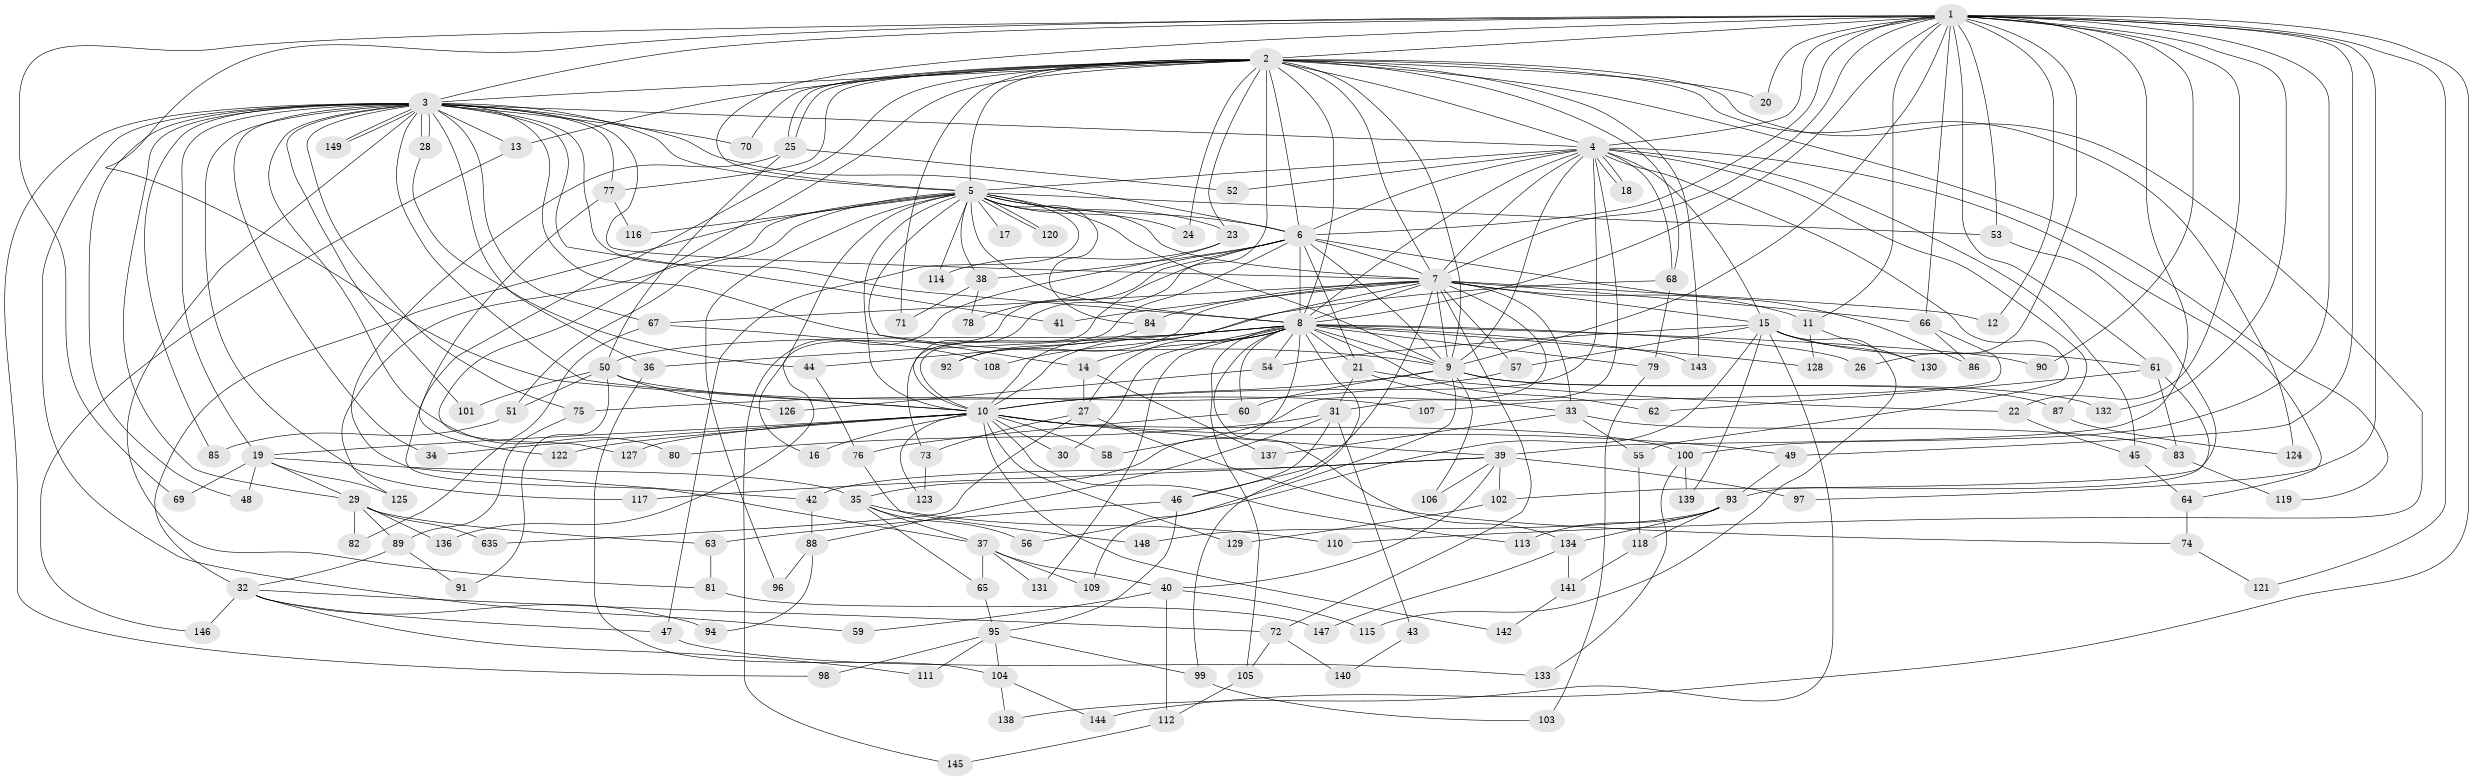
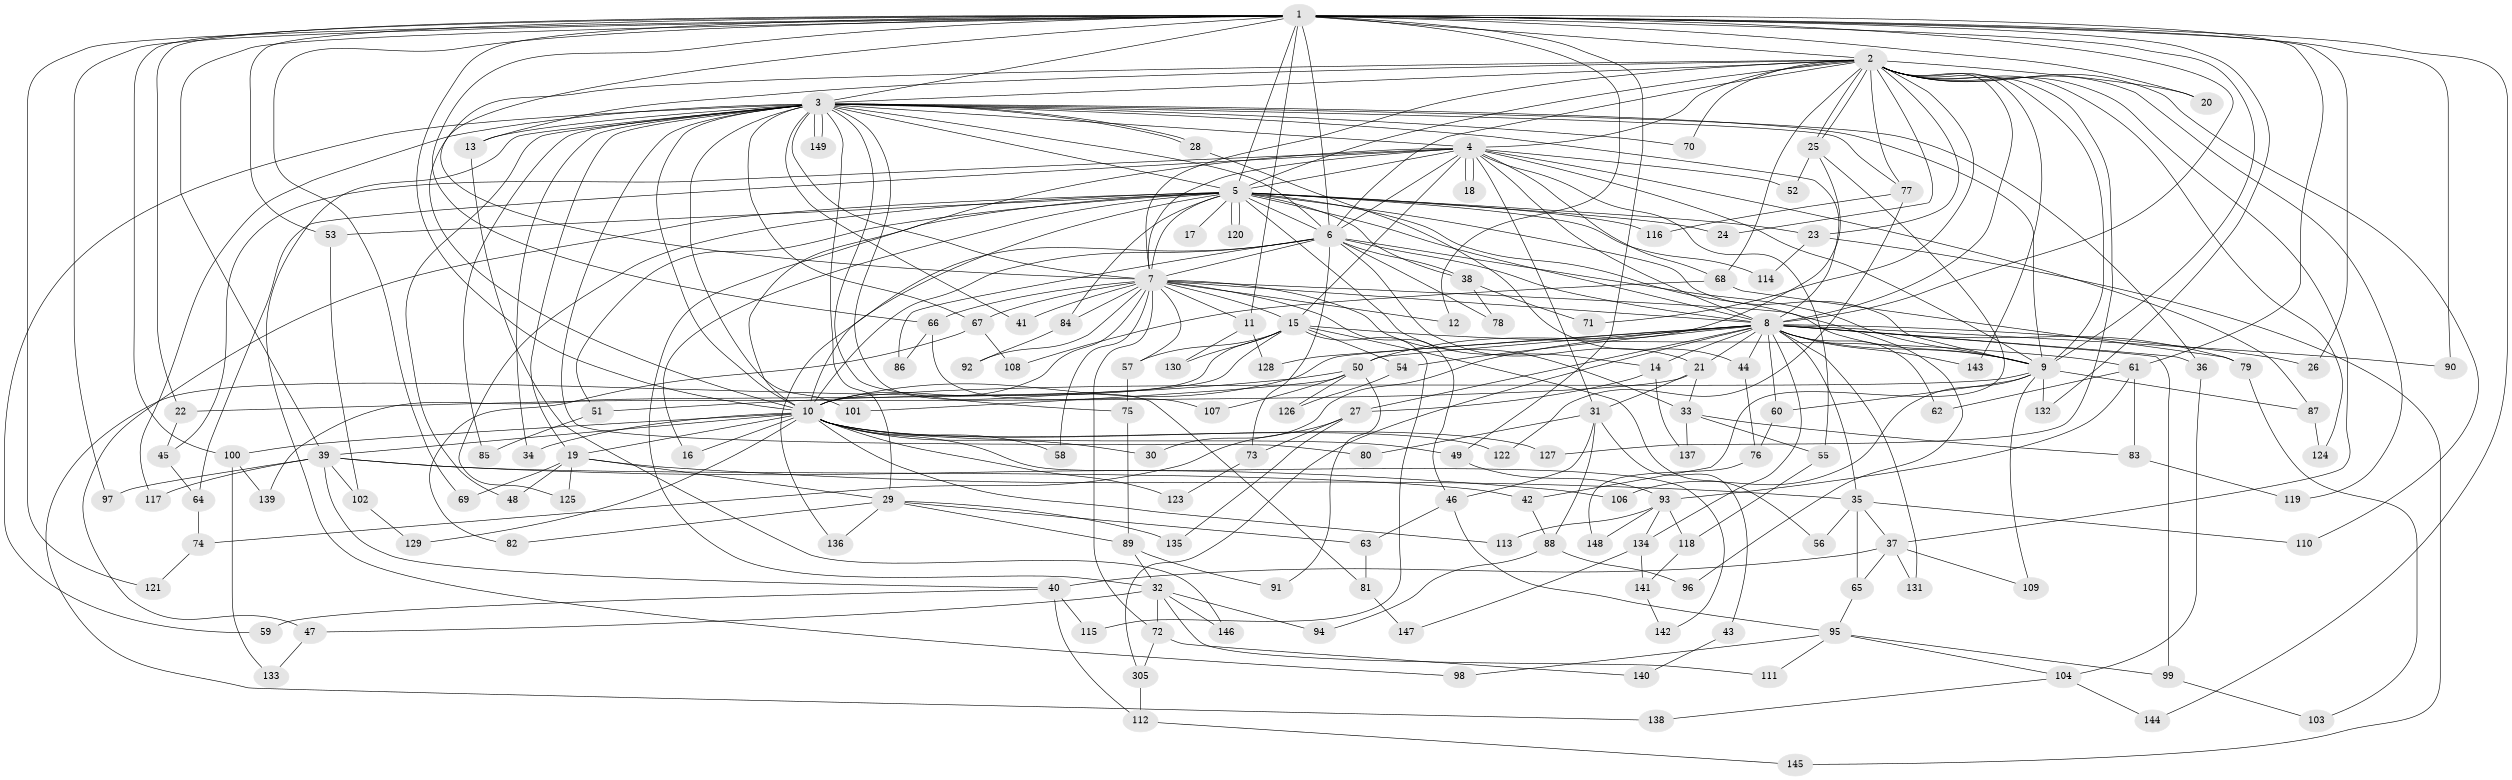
(1794, 109) -> none
(490, 545) -> (1174, 545)
(1246, 677) -> (1141, 677)
